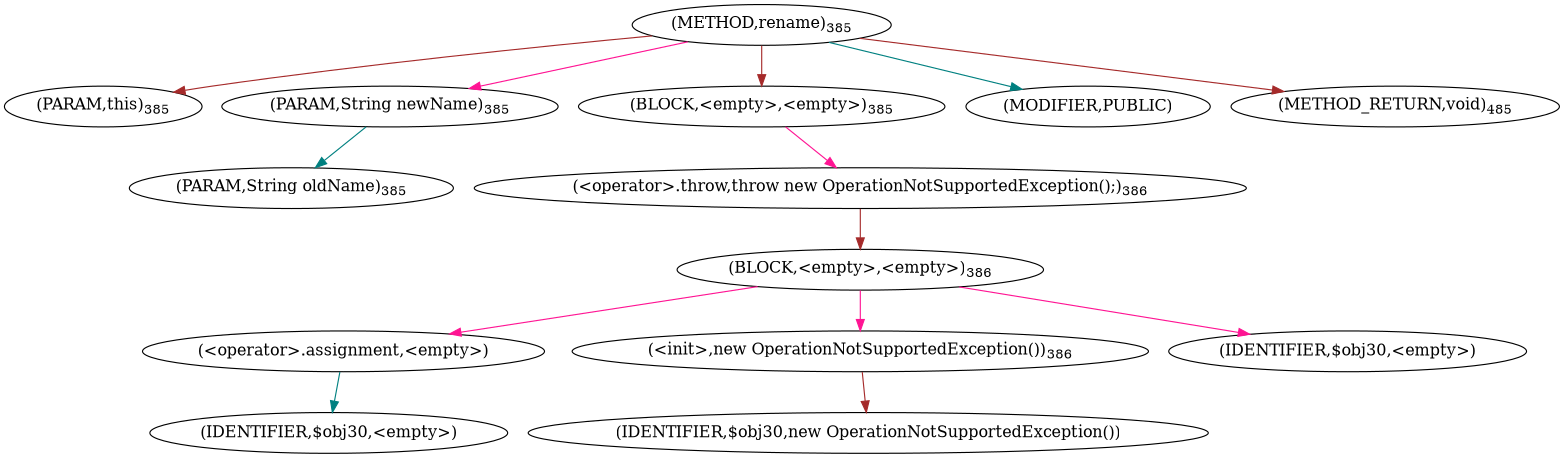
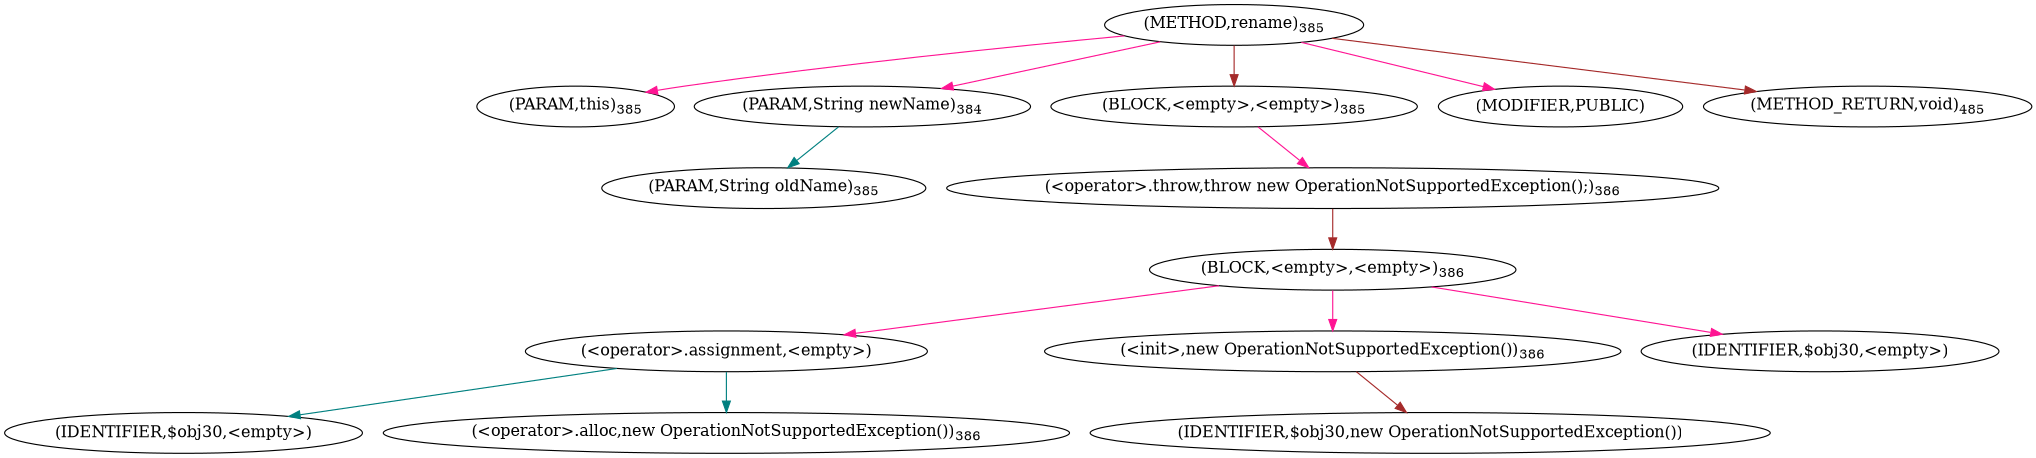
(418, 60) -> (891, 60)
(920, 65) -> (1392, 65)
(497, 105) -> (969, 105)
none -> (726, 433)
